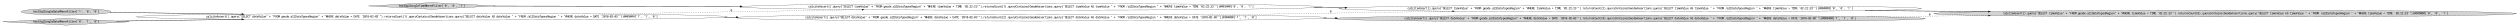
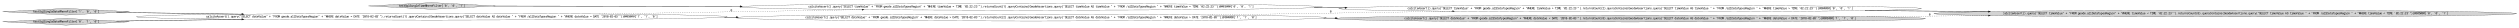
(66, 12) -> (66, 12)
